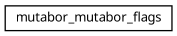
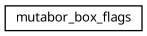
(89, 18) -> (74, 18)
